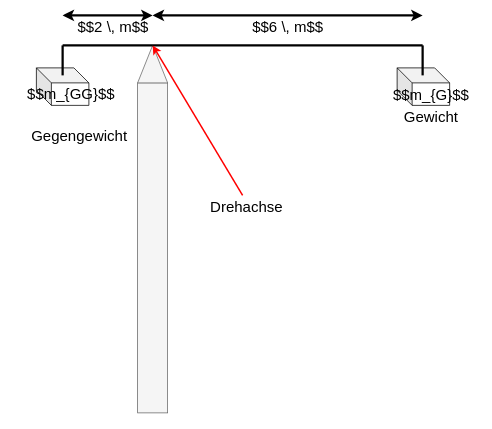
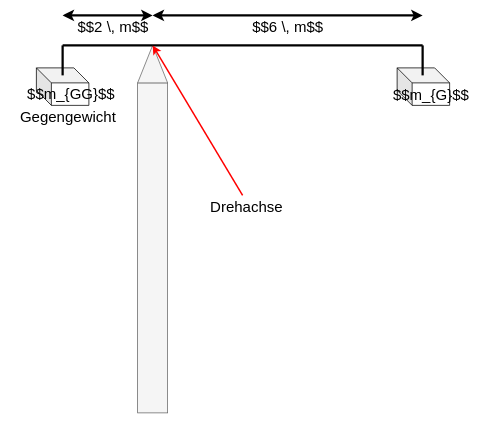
(431, 117) -> none
(79, 135) -> (68, 117)
